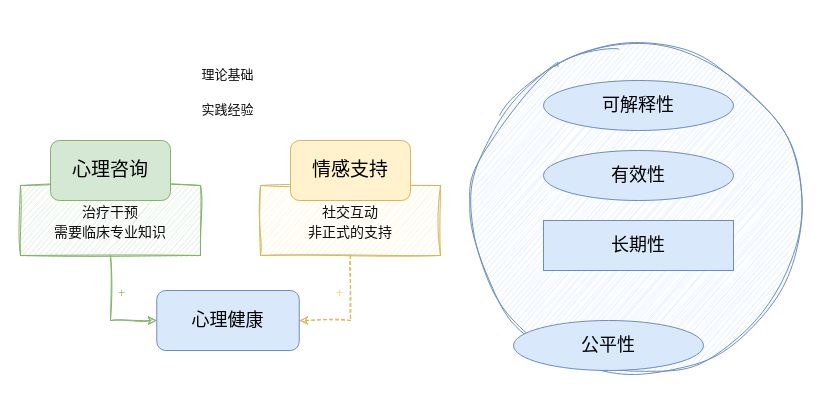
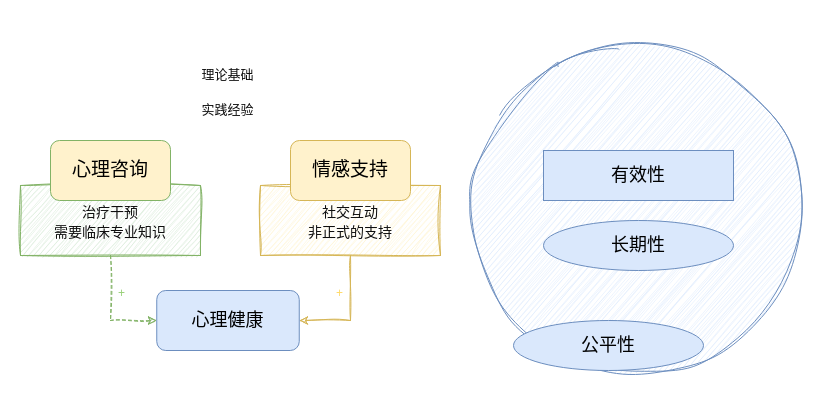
(639, 106) -> none
(111, 171) -> (111, 171)
(639, 176) -> (639, 176)
(639, 246) -> (639, 246)
(111, 307) -> (111, 307)
(351, 311) -> (351, 311)
